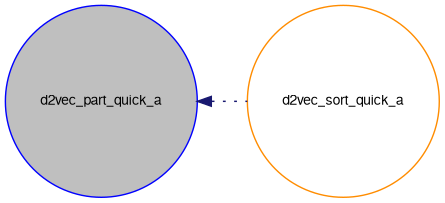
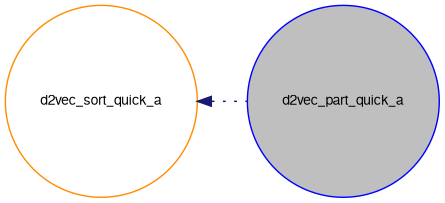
(229, 101) -> (229, 101)
